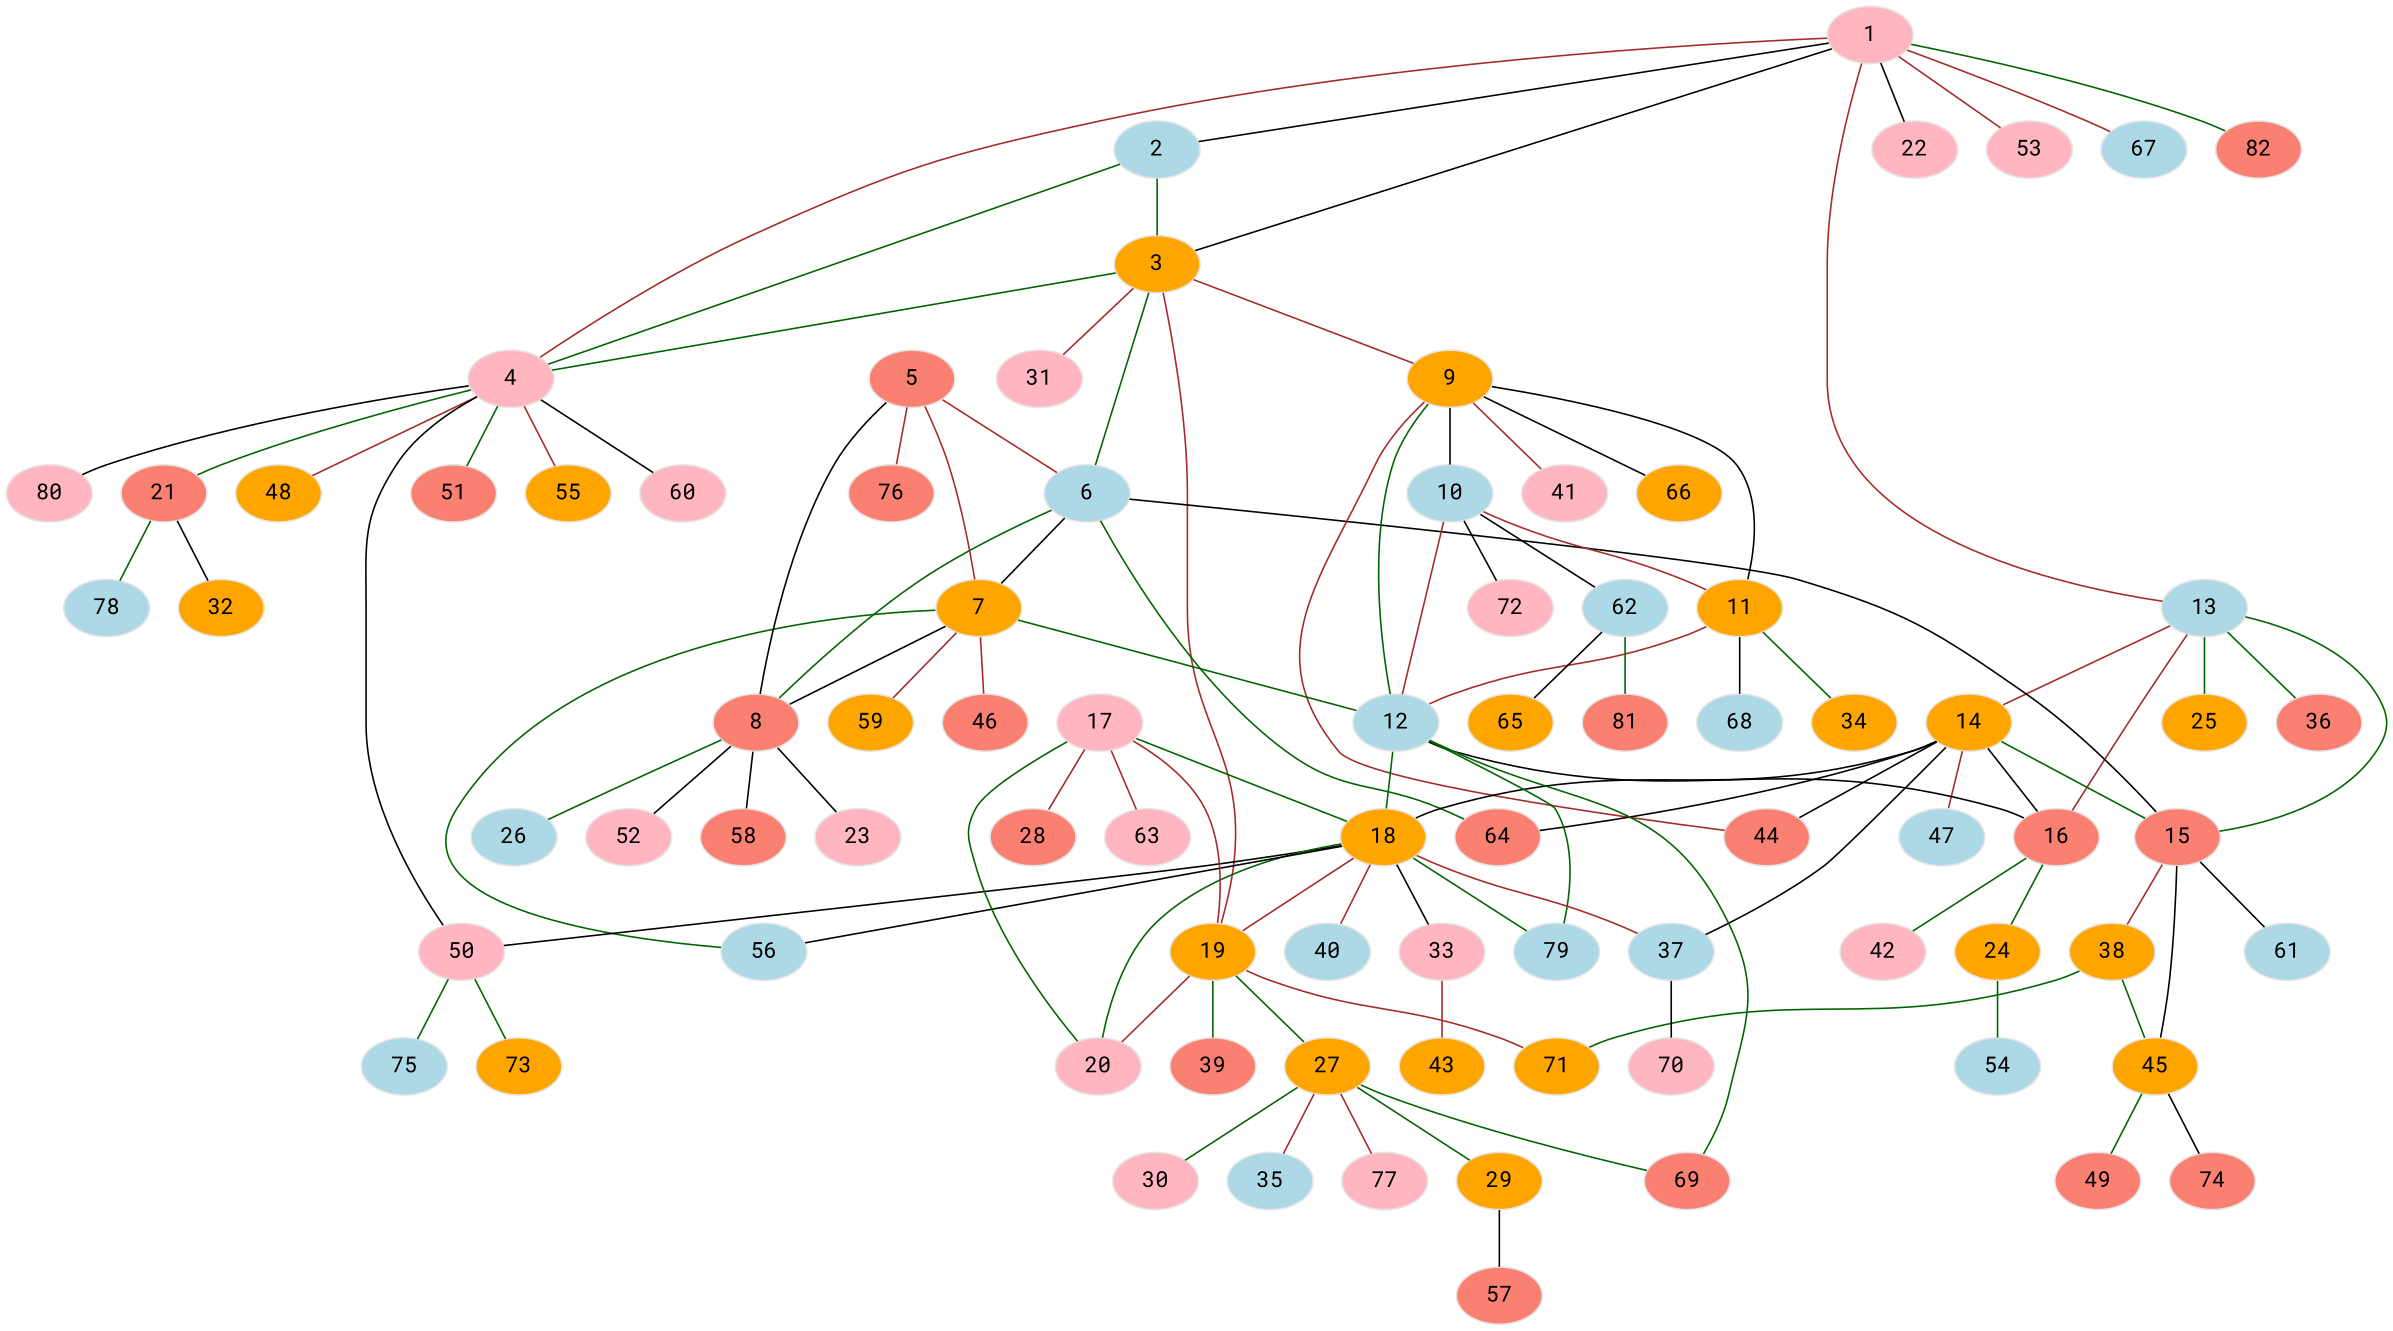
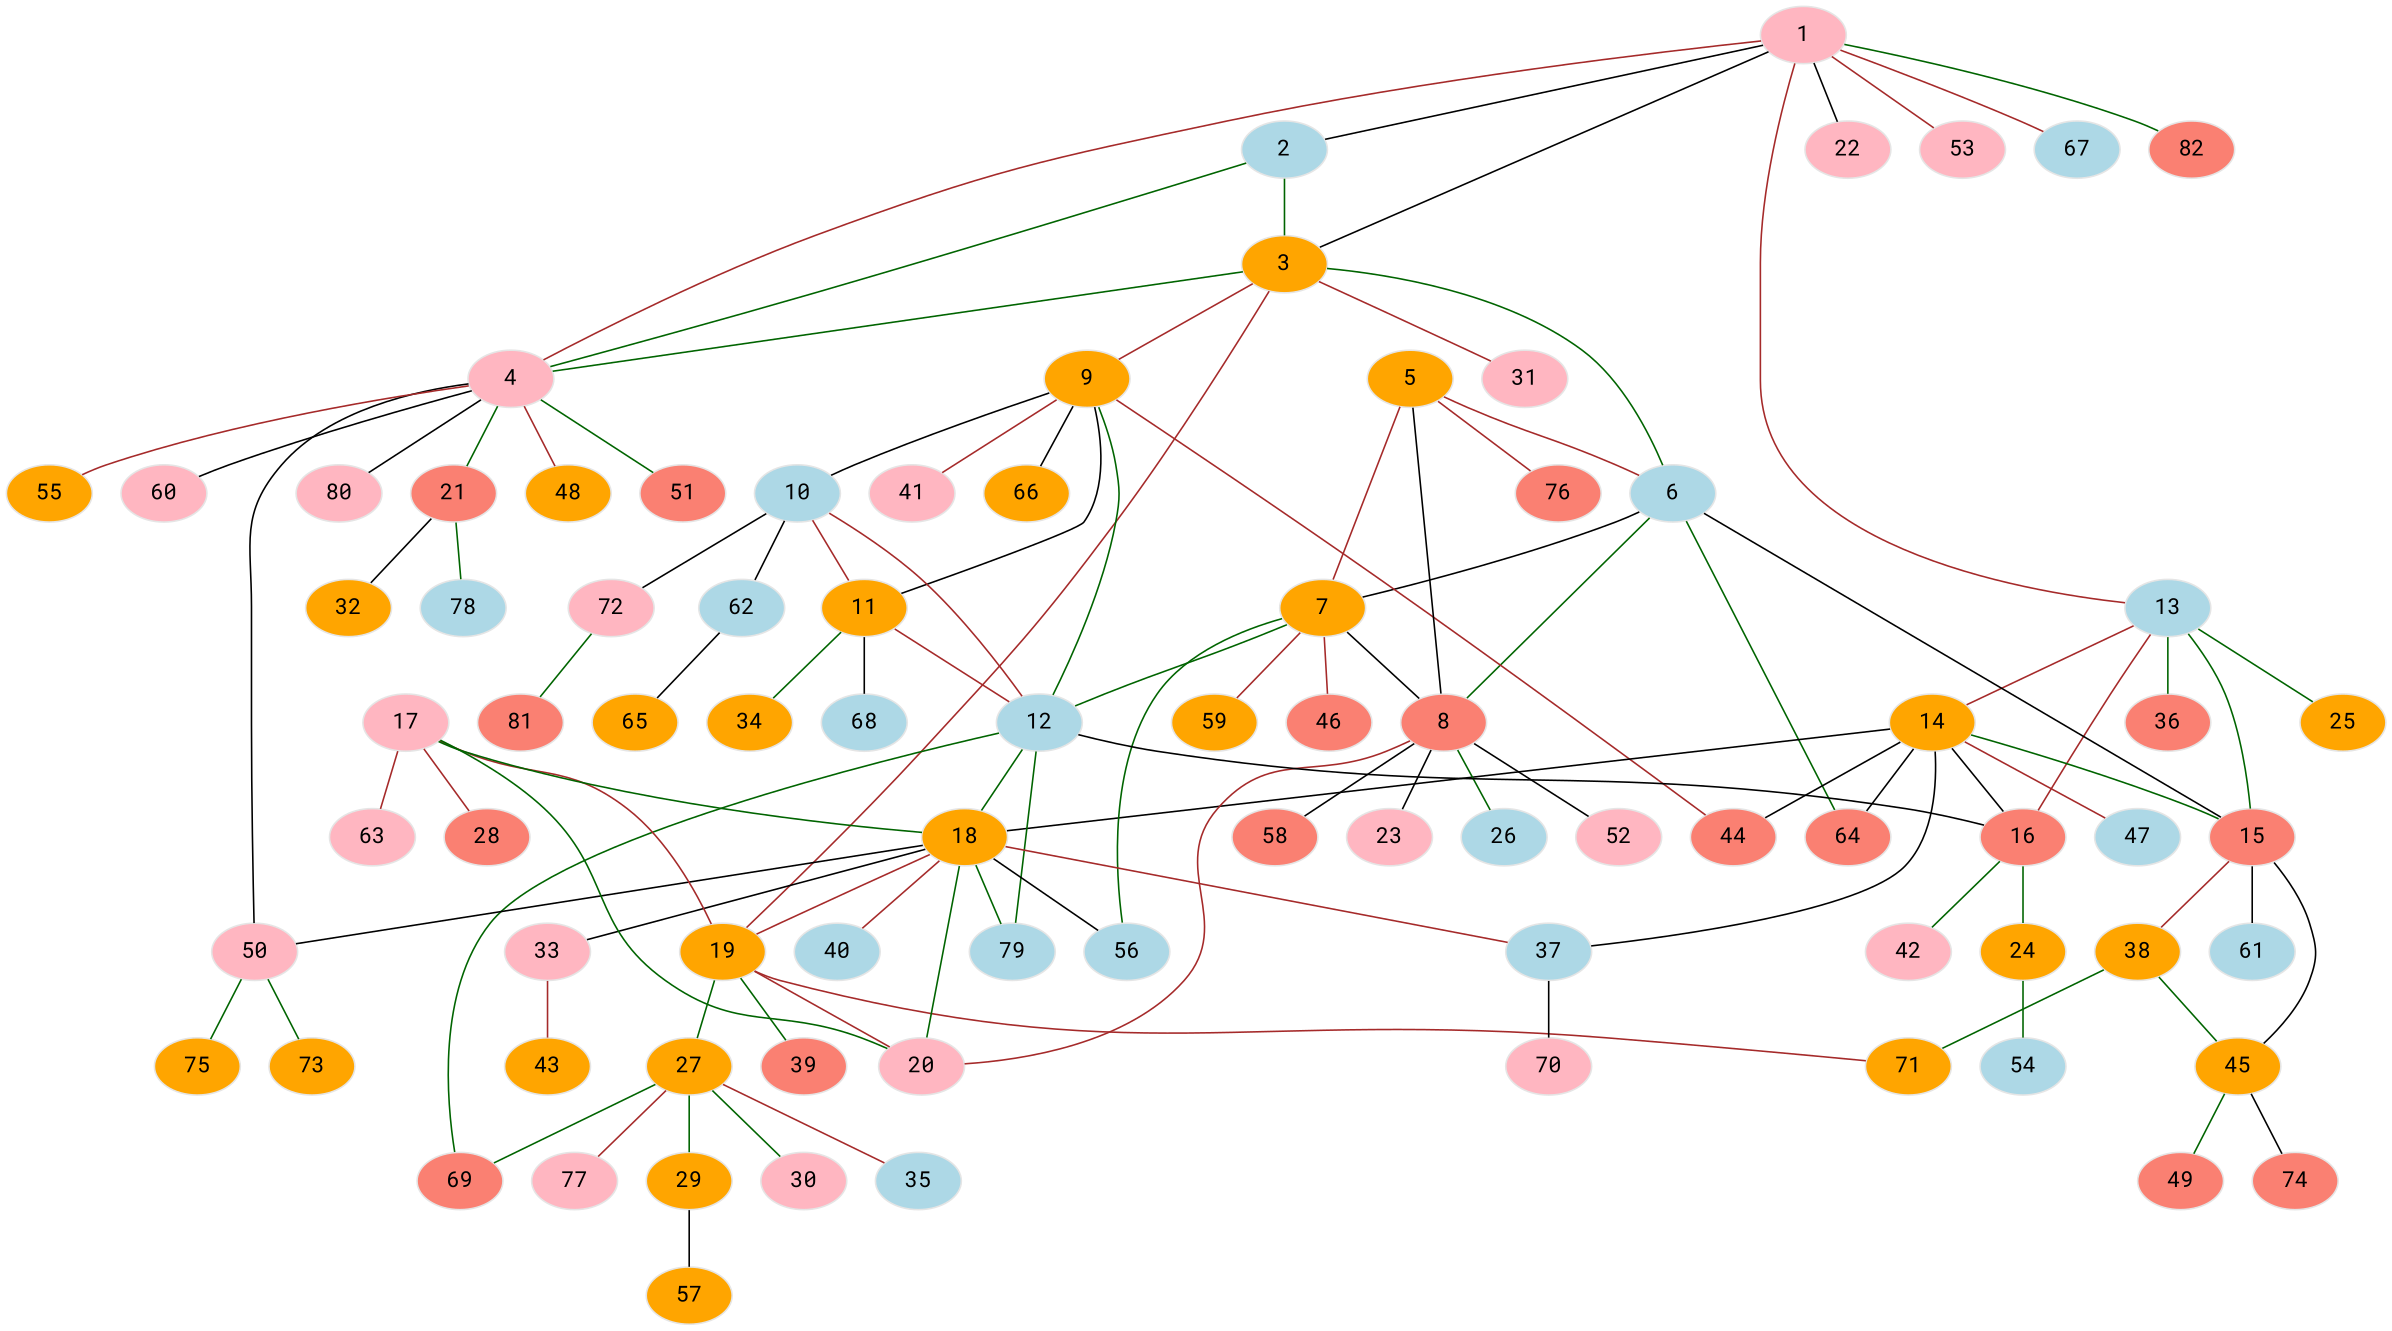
(912, 379) -> (1410, 379)
(1625, 665) -> (566, 665)
none -> (1203, 910)
(404, 1066) -> (197, 1066)
(1499, 1296) -> (689, 1296)
